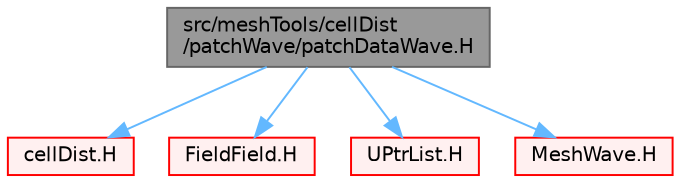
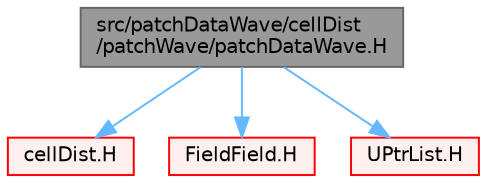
(328, 37) -> (242, 37)
(594, 156) -> none
